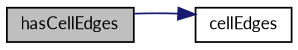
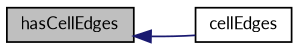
(156, 13) -> (173, 36)
